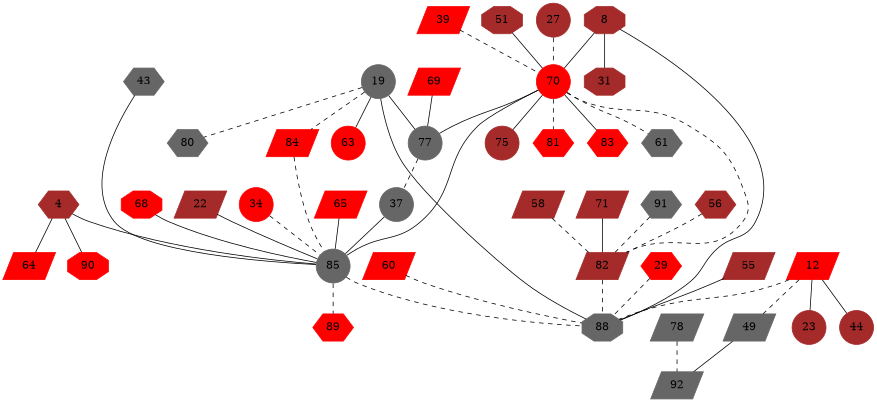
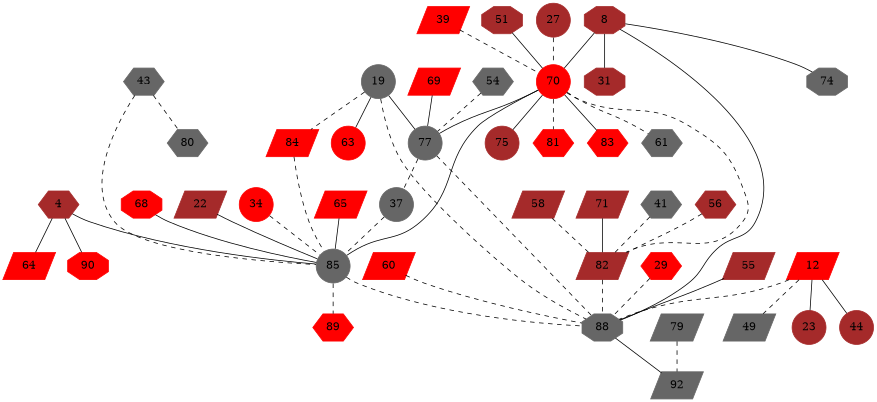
none -> (493, 82)
none -> (827, 82)
(283, 112) -> (166, 112)
(661, 205) -> (661, 205)
(116, 223) -> (116, 223)
(461, 227) -> (461, 227)
(365, 235) -> (365, 235)
none -> (514, 236)
(677, 327) -> (677, 327)
(713, 356) -> (638, 356)
